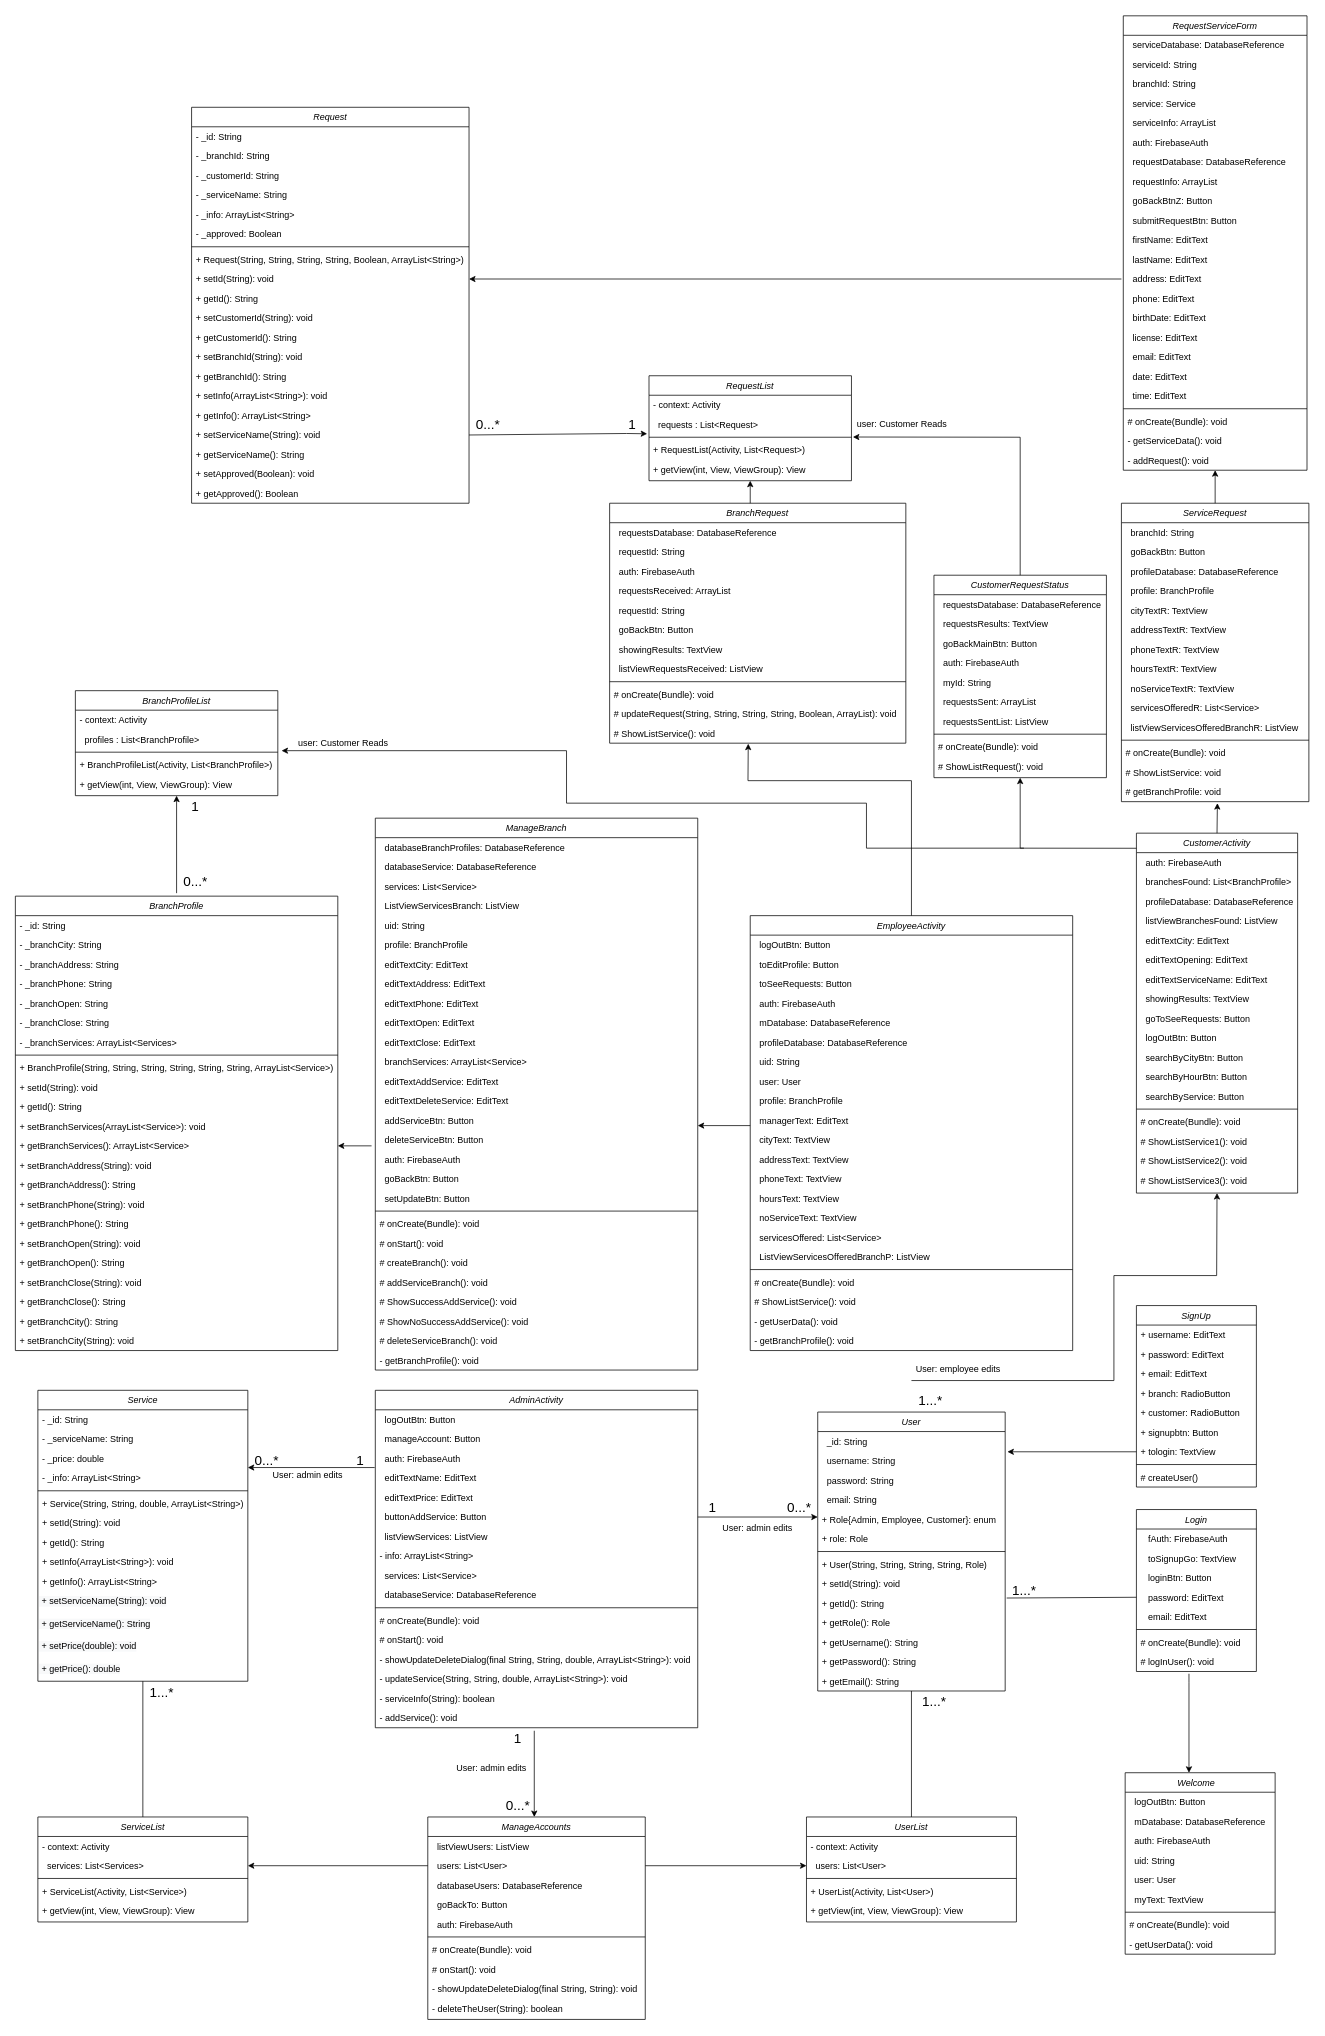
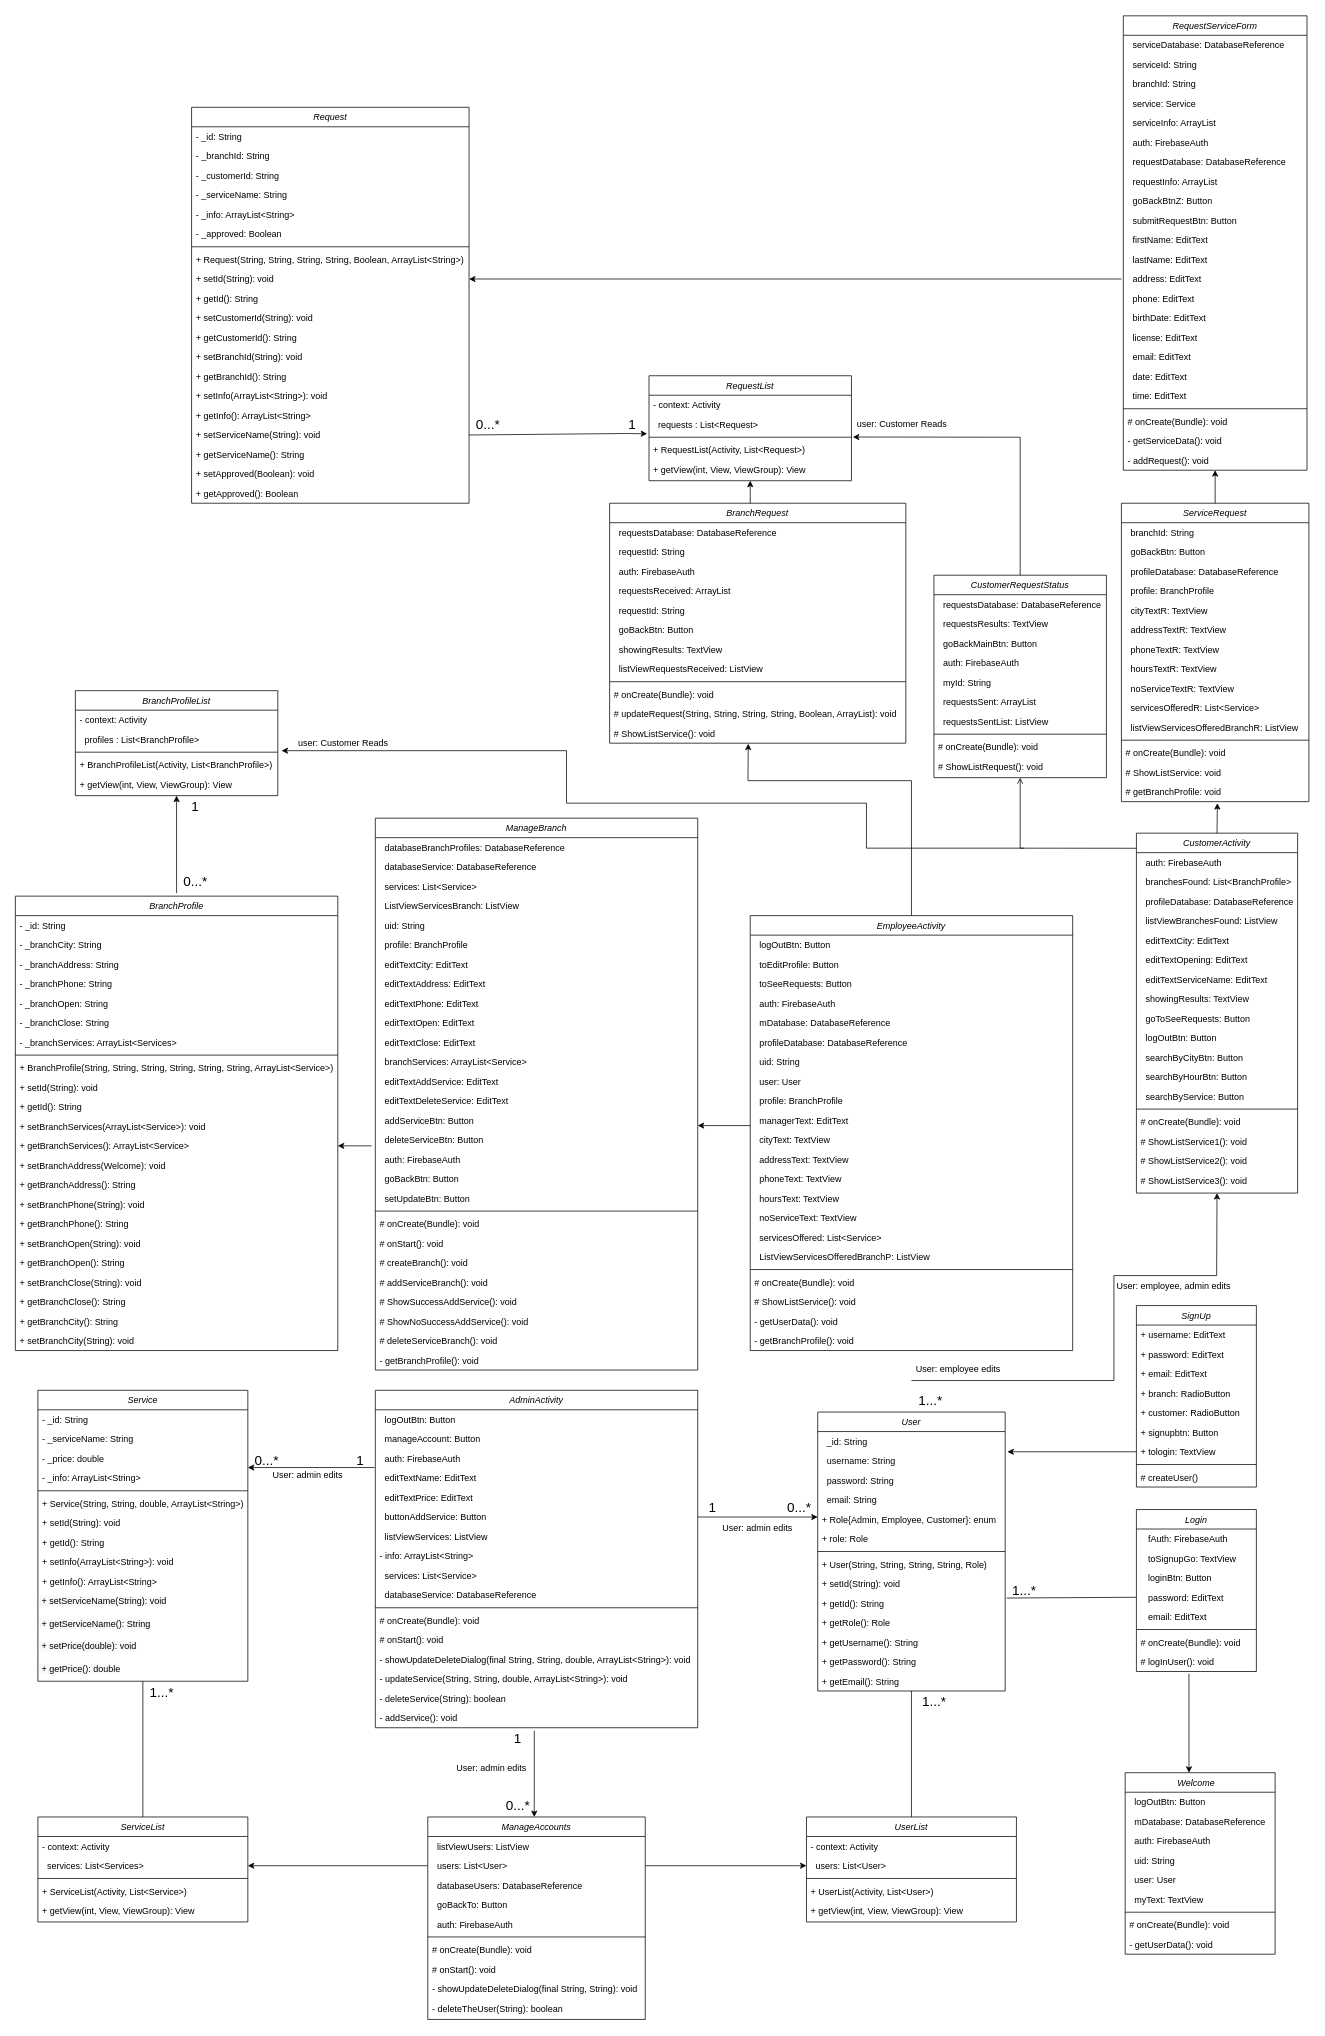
(1020, 784) -> (1020, 782)
(94, 1166) -> (97, 1166)
none -> (1174, 1287)
(448, 1699) -> (452, 1699)
